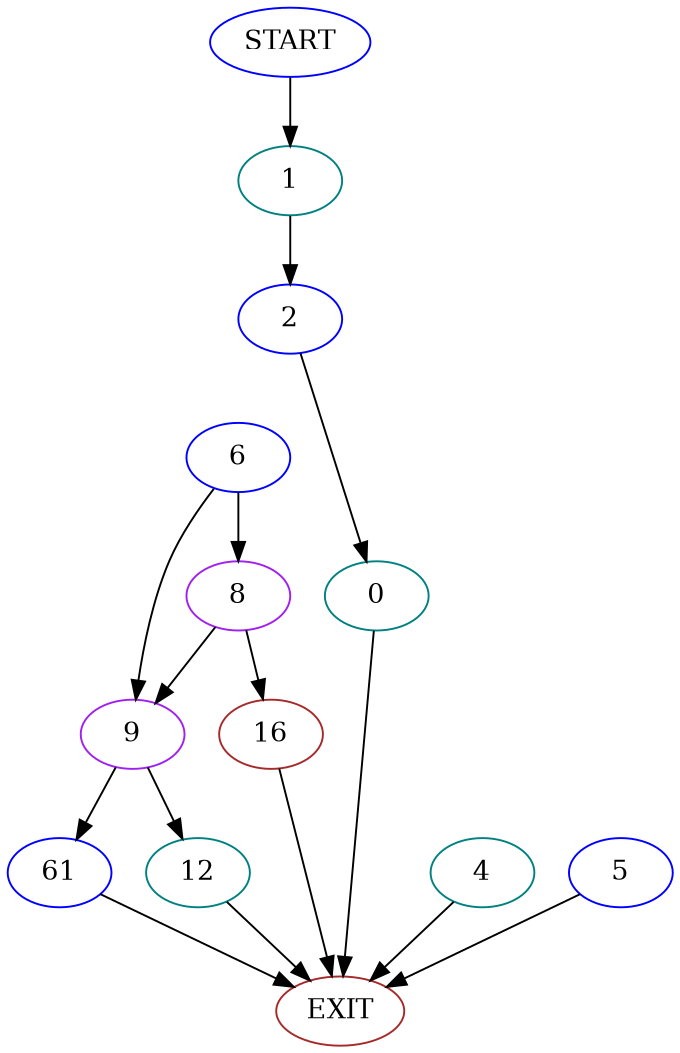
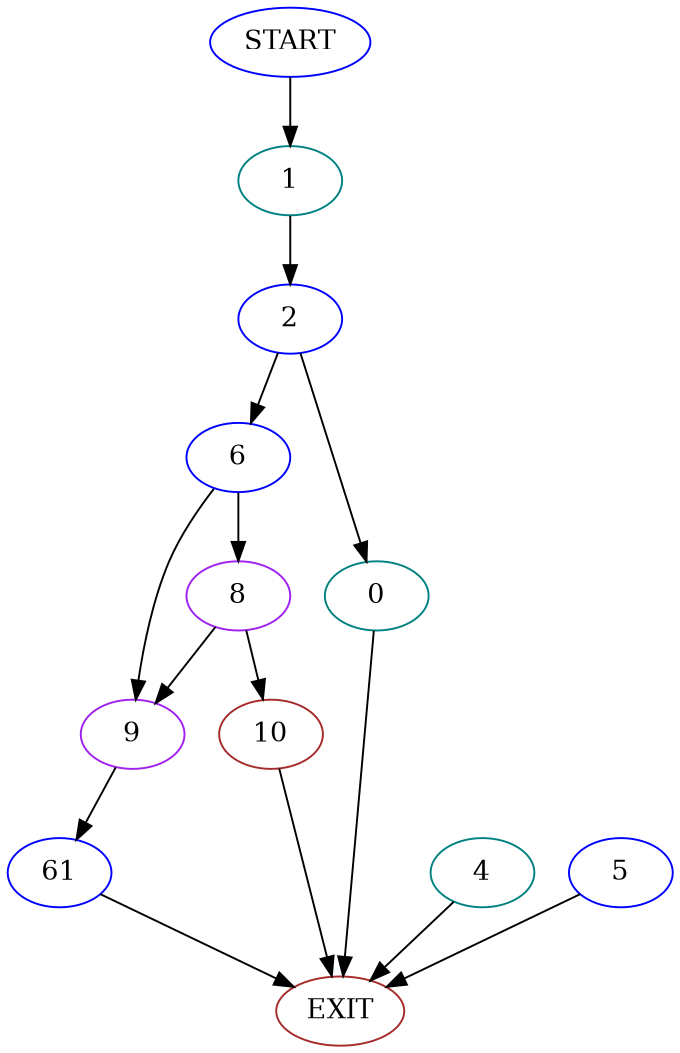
none -> (268, 379)
(271, 734) -> (271, 734)
(198, 873) -> none
